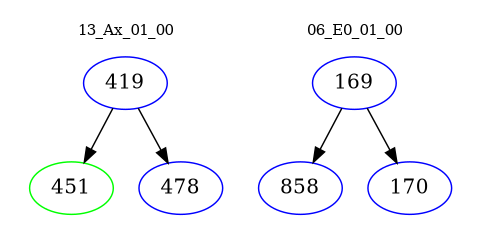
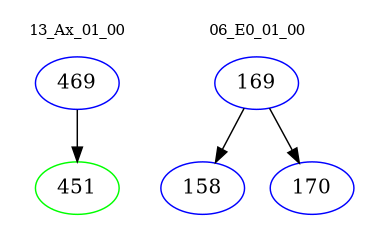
(125, 83) -> (77, 83)
(181, 188) -> none
(300, 188) -> (203, 188)
